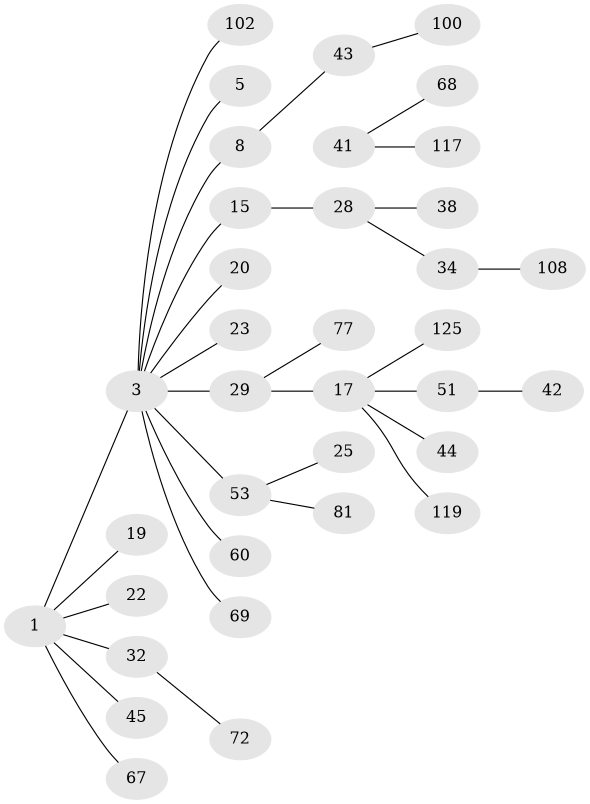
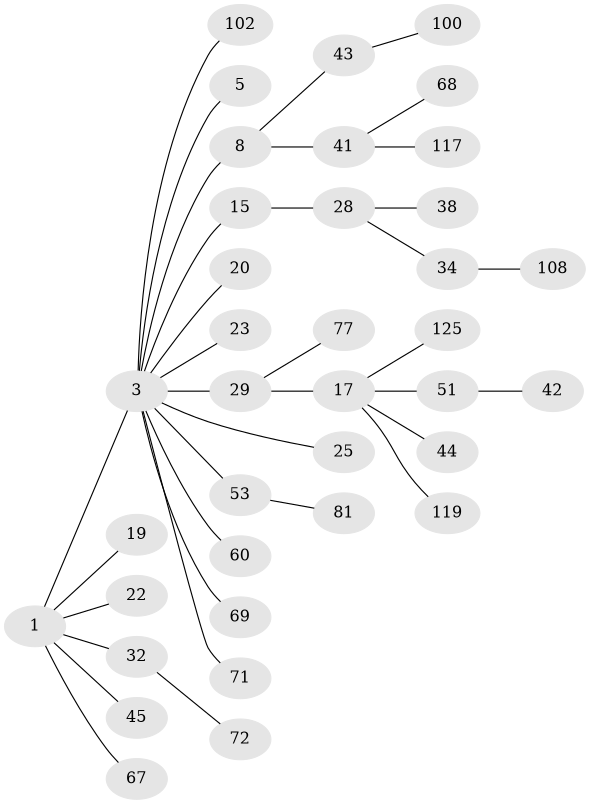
none -> (292, 147)
(292, 474) -> (236, 430)
none -> (240, 678)
